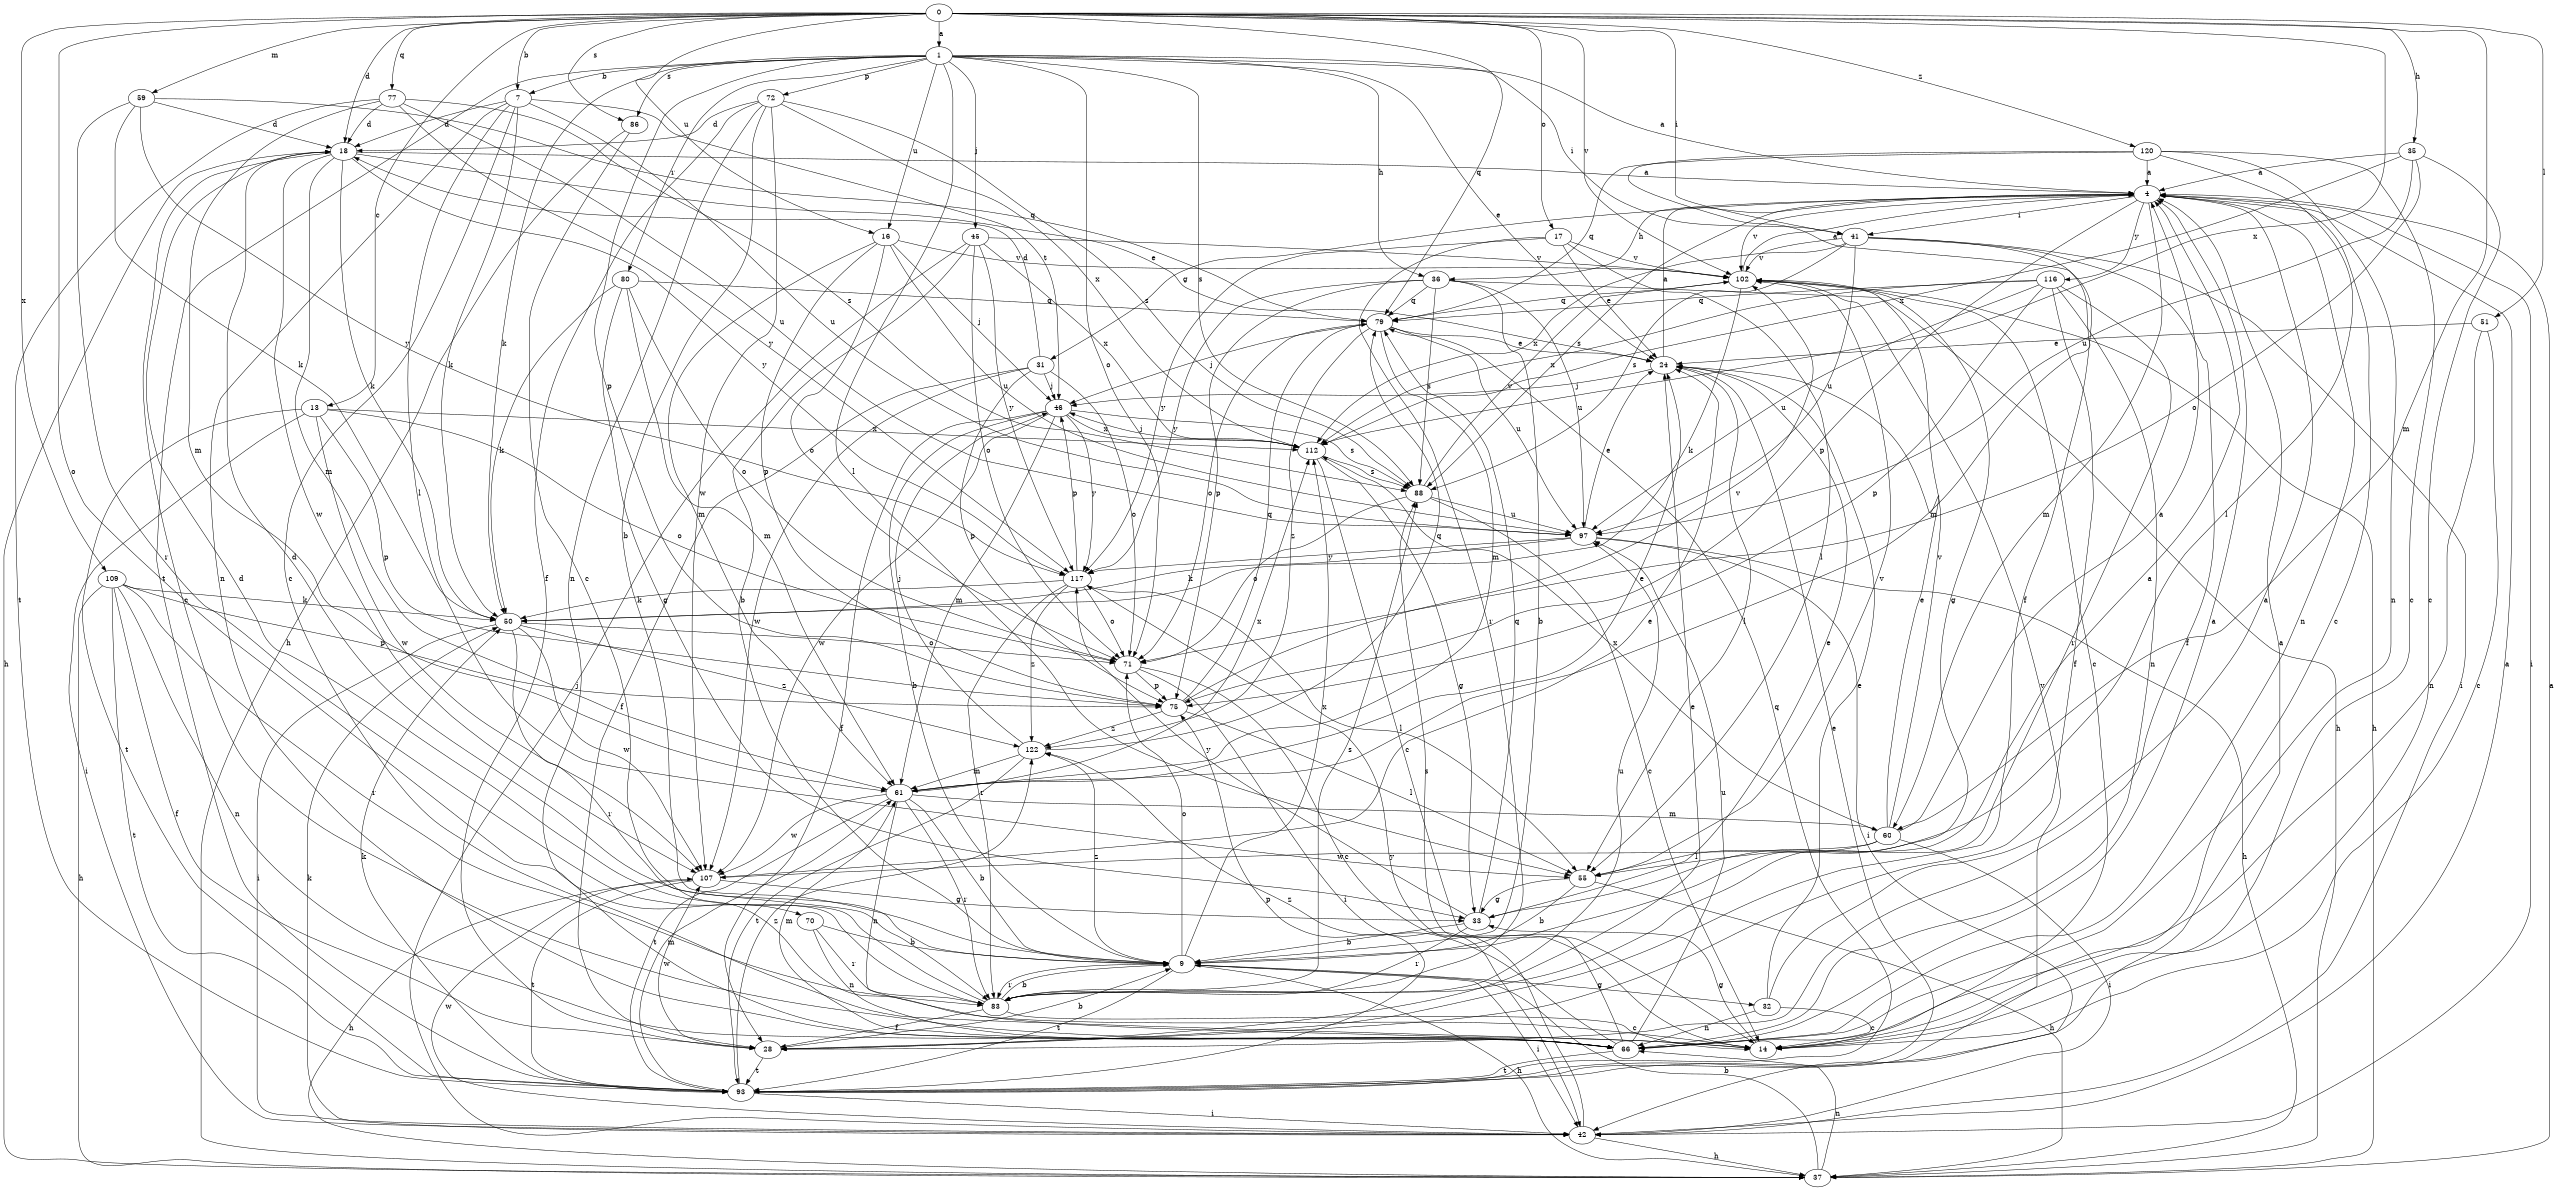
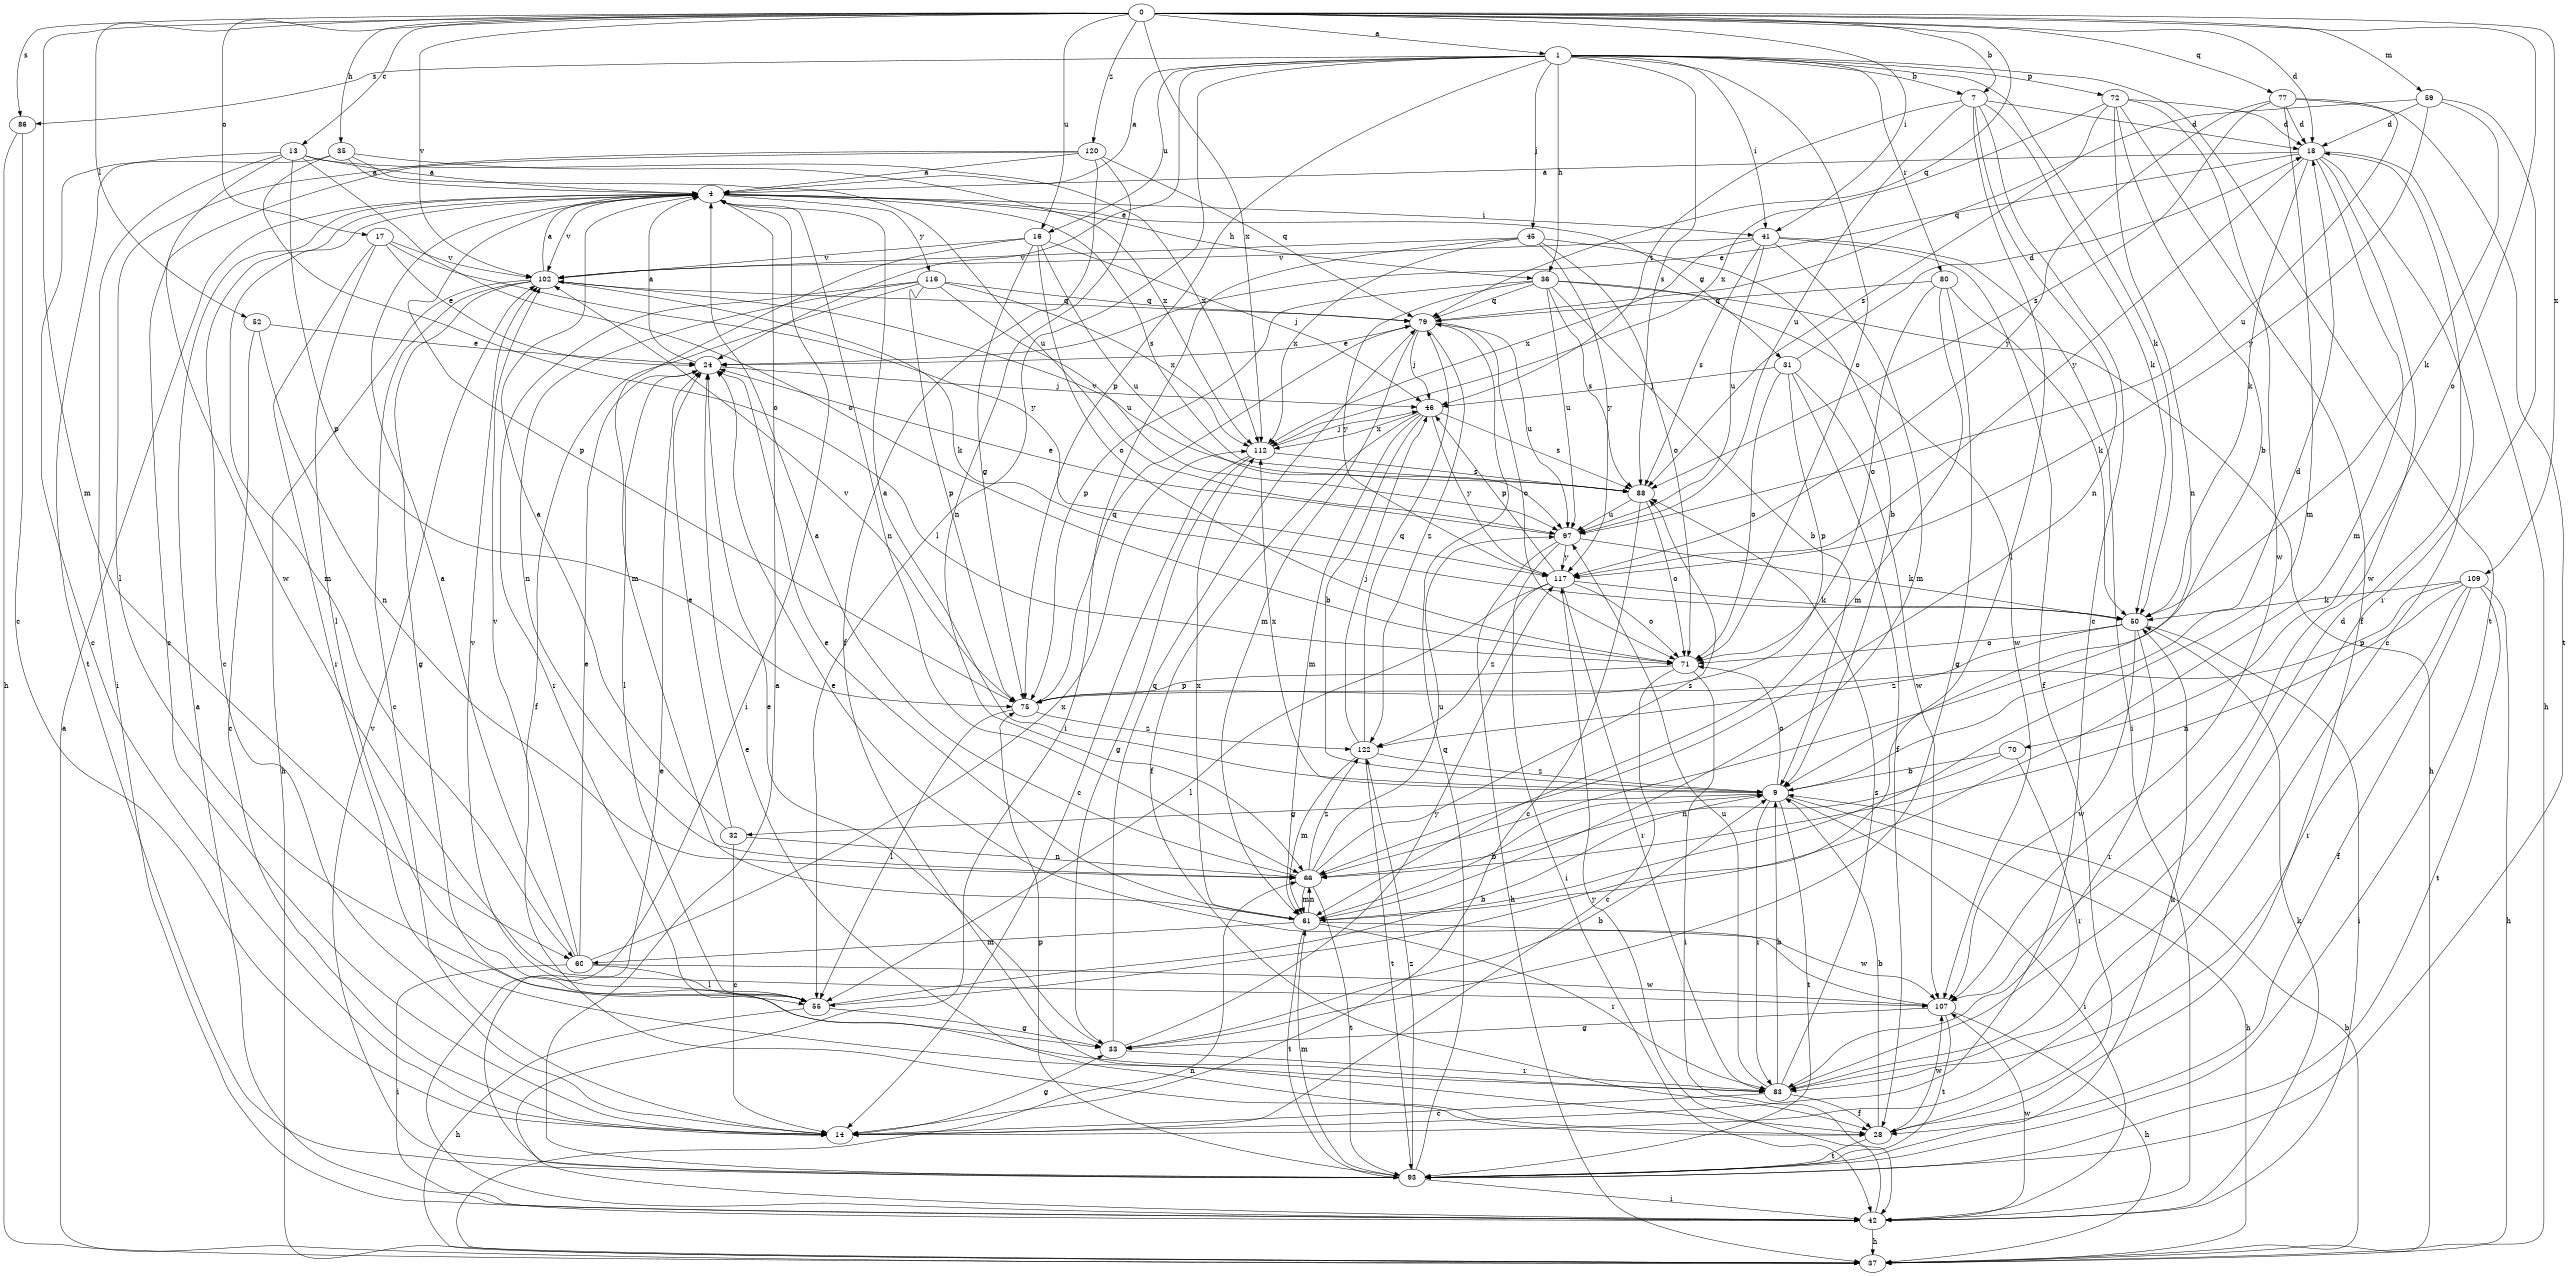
none -> (459, 178)
(2485, 323) -> (257, 323)
(767, 472) -> (985, 472)
(833, 621) -> (1992, 506)
(577, 686) -> (1066, 729)
(1094, 872) -> (1567, 777)
